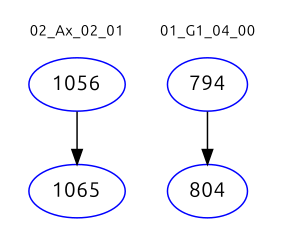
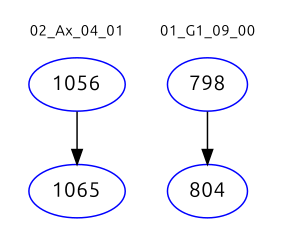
(77, 32) -> (77, 32)
(208, 32) -> (208, 32)
(207, 84) -> (207, 84)
